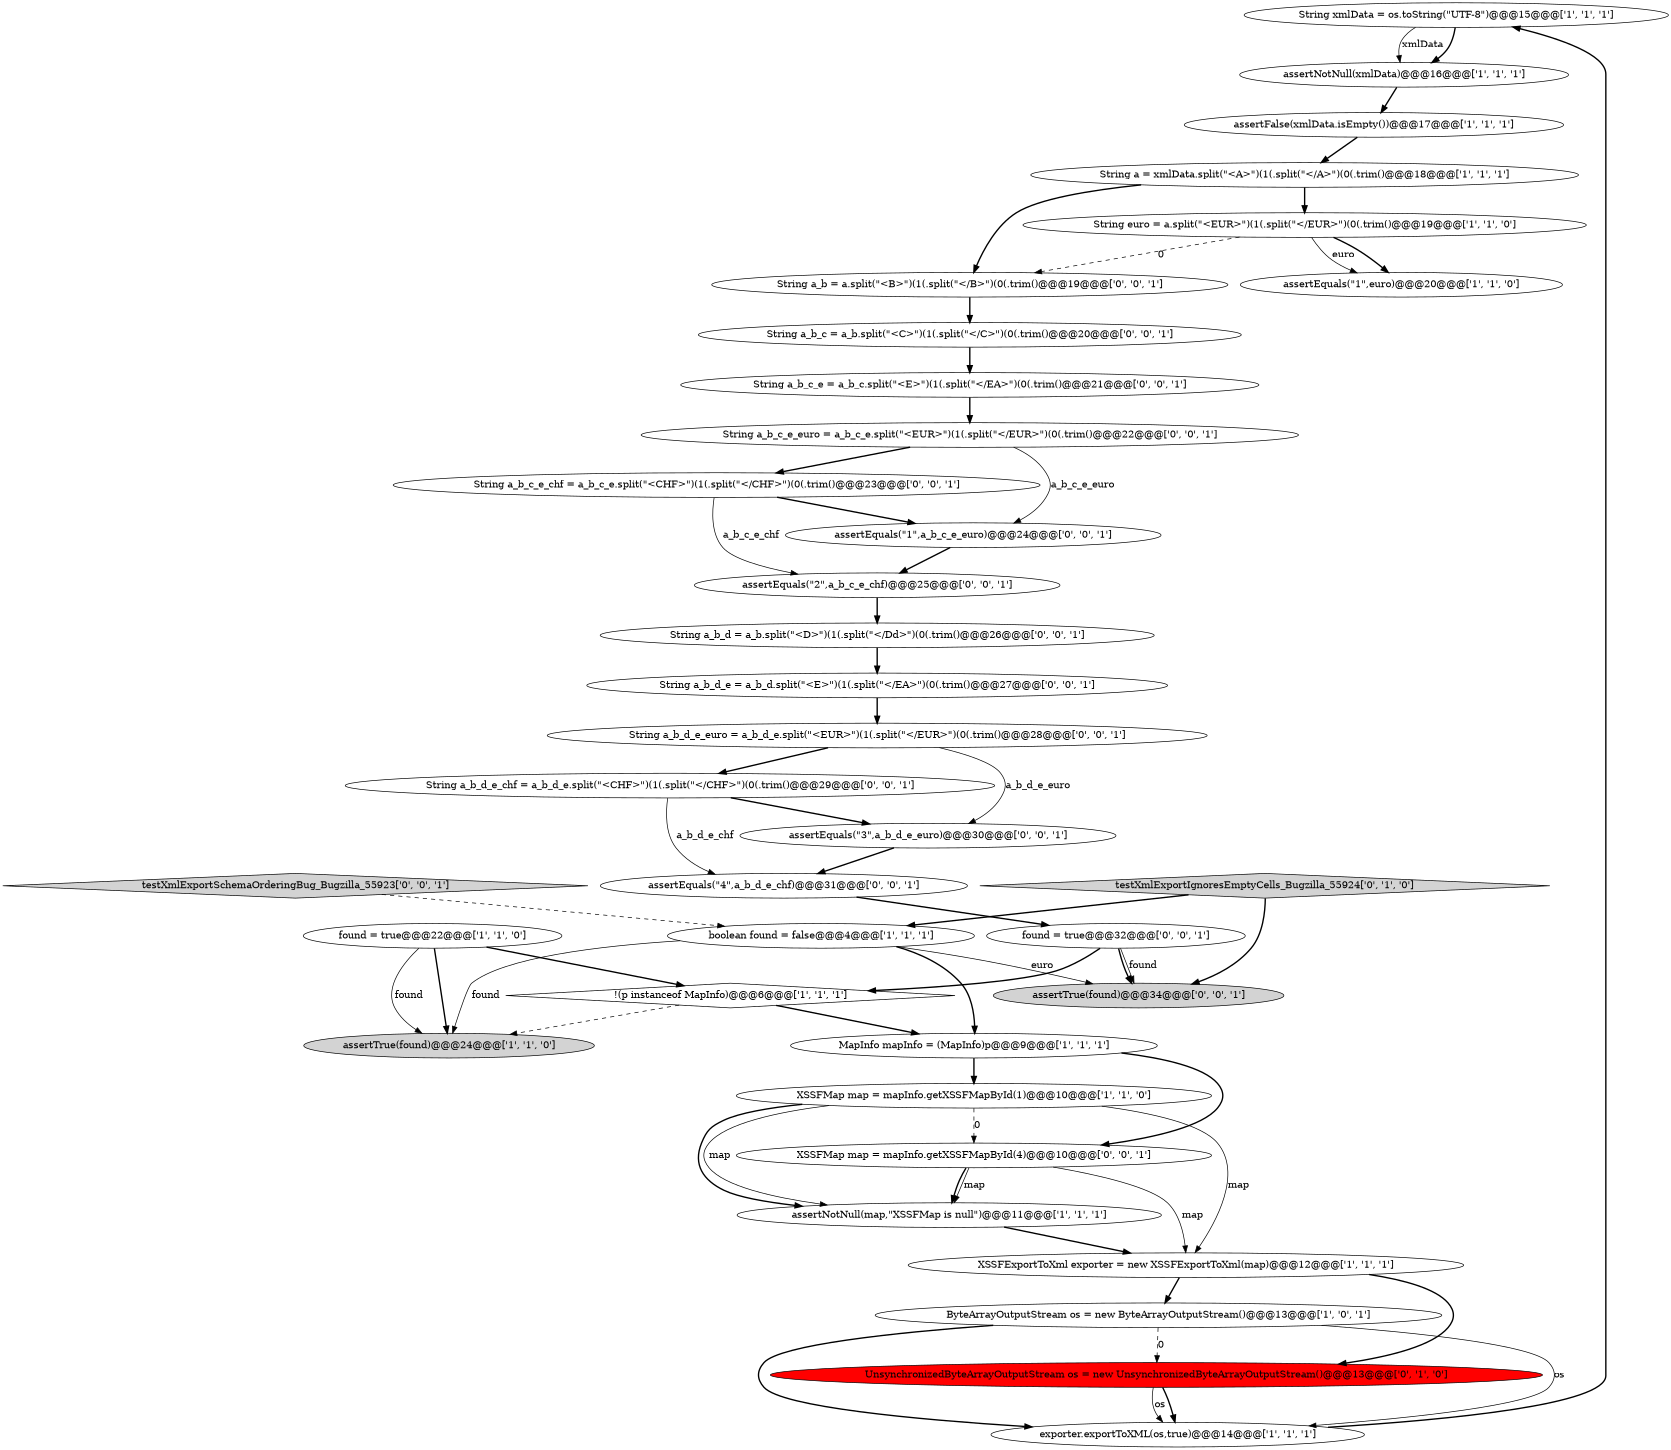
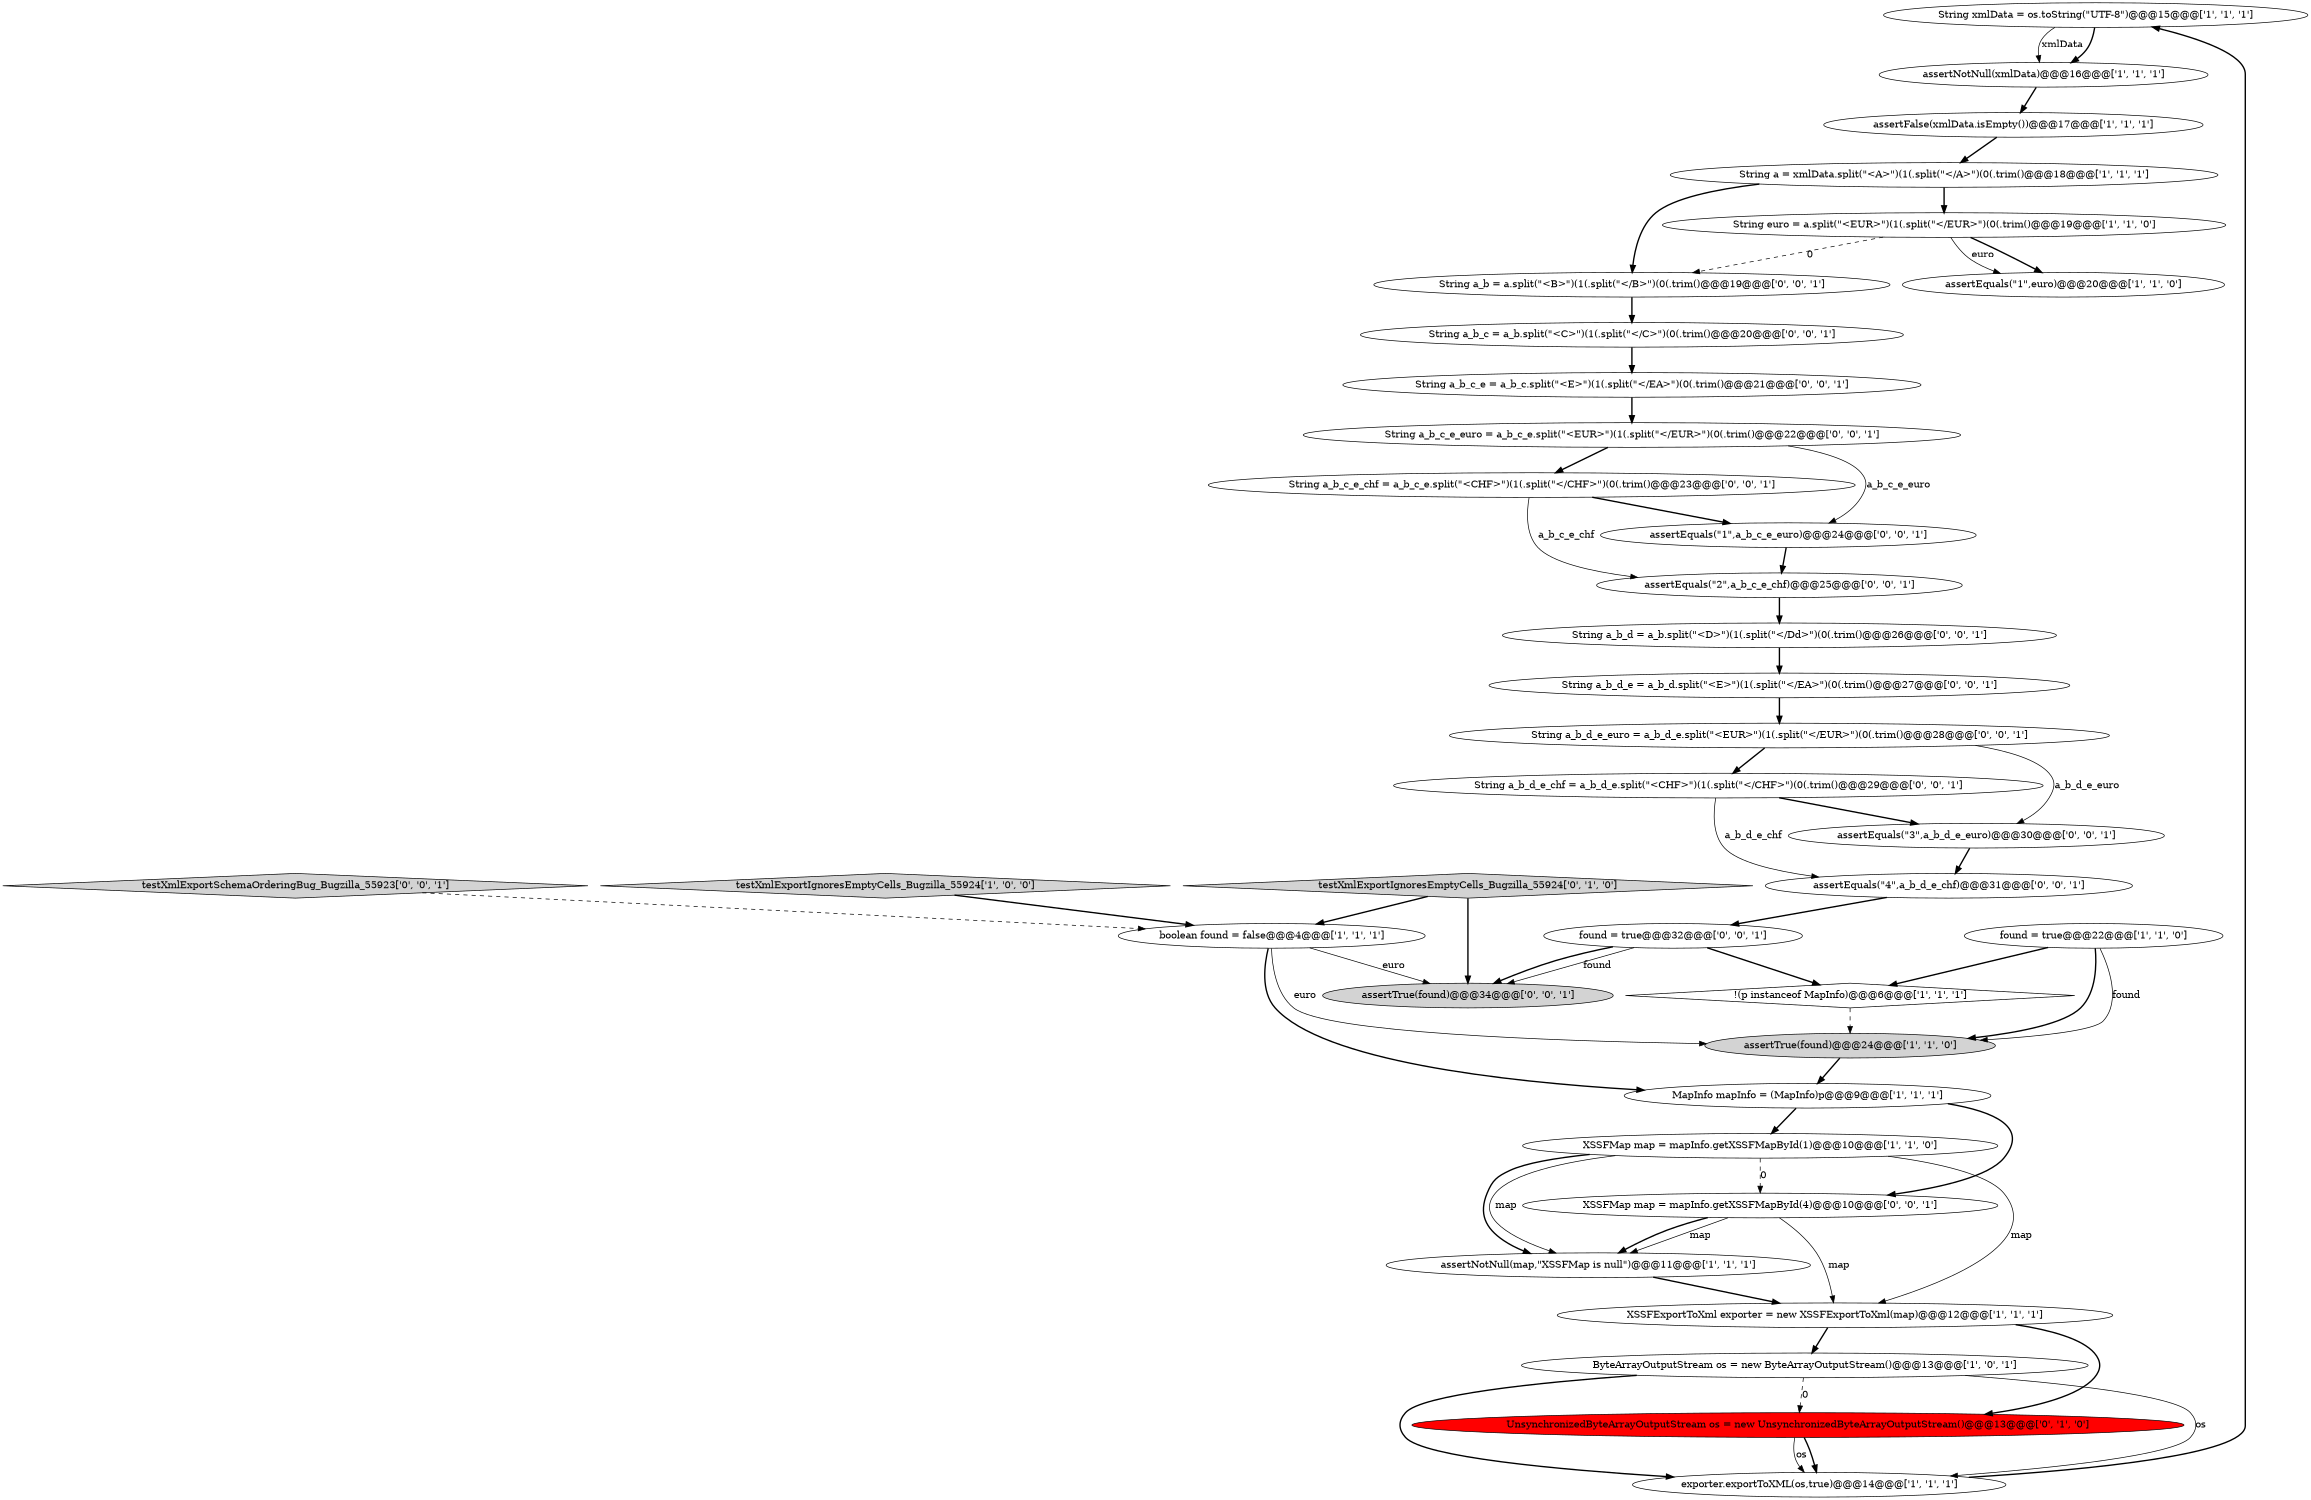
none -> (885, 886)
(486, 996) -> (1305, 996)
(844, 1019) -> (1831, 1068)
